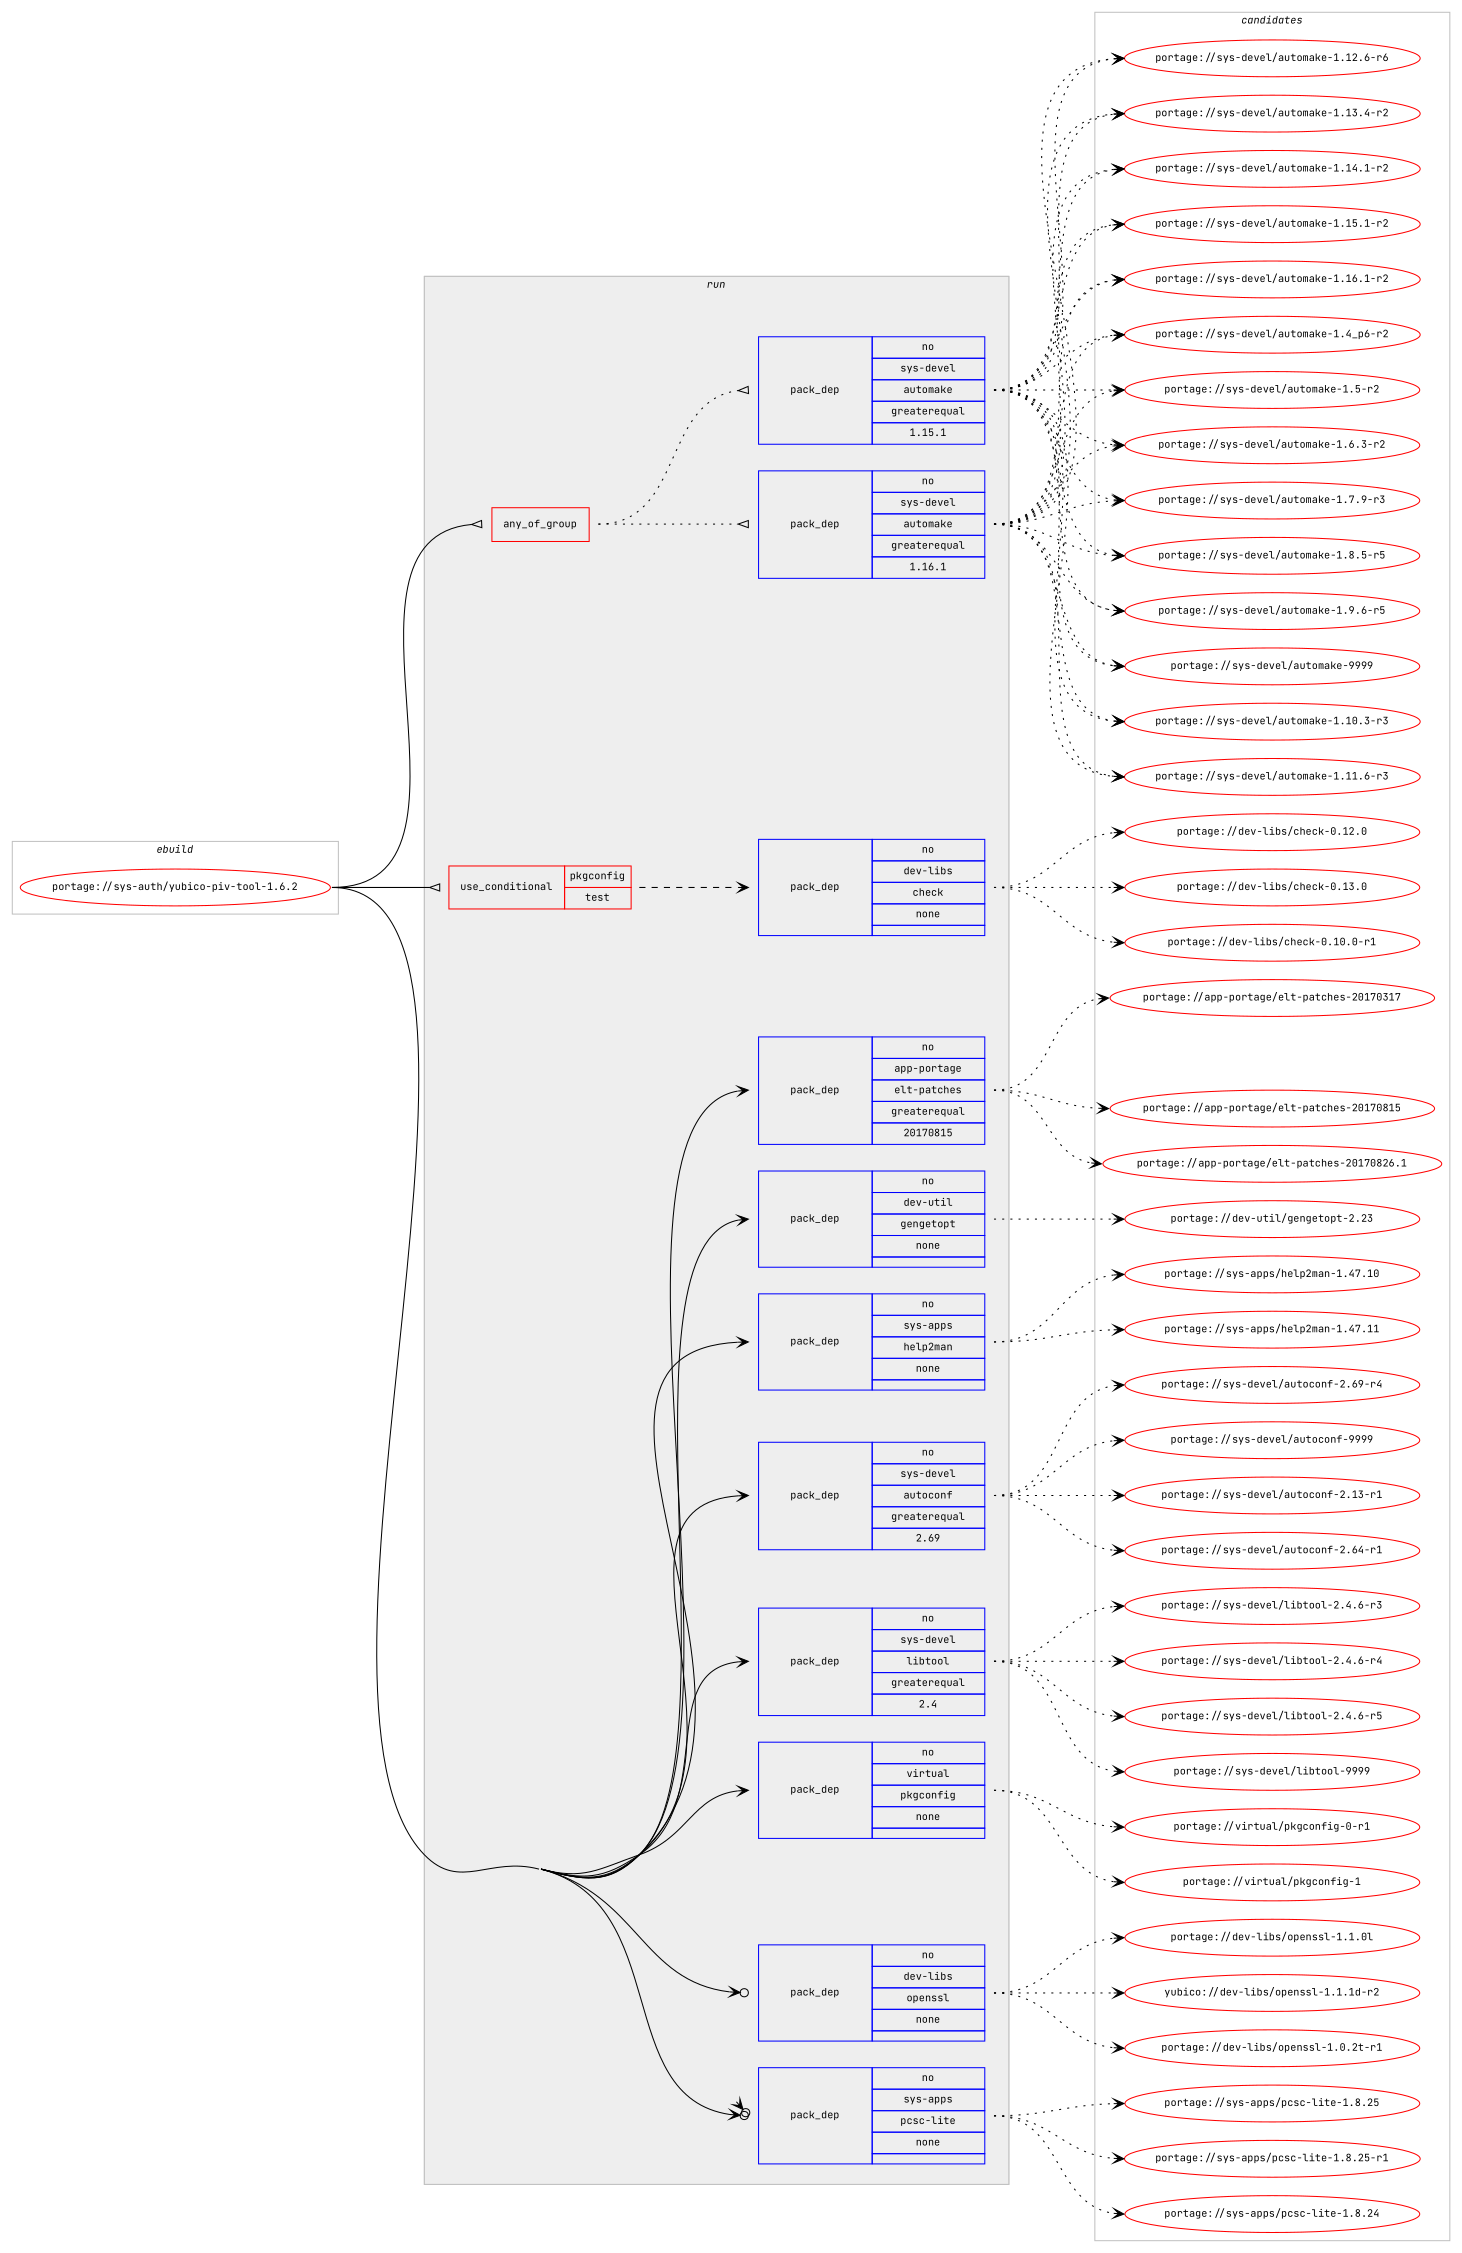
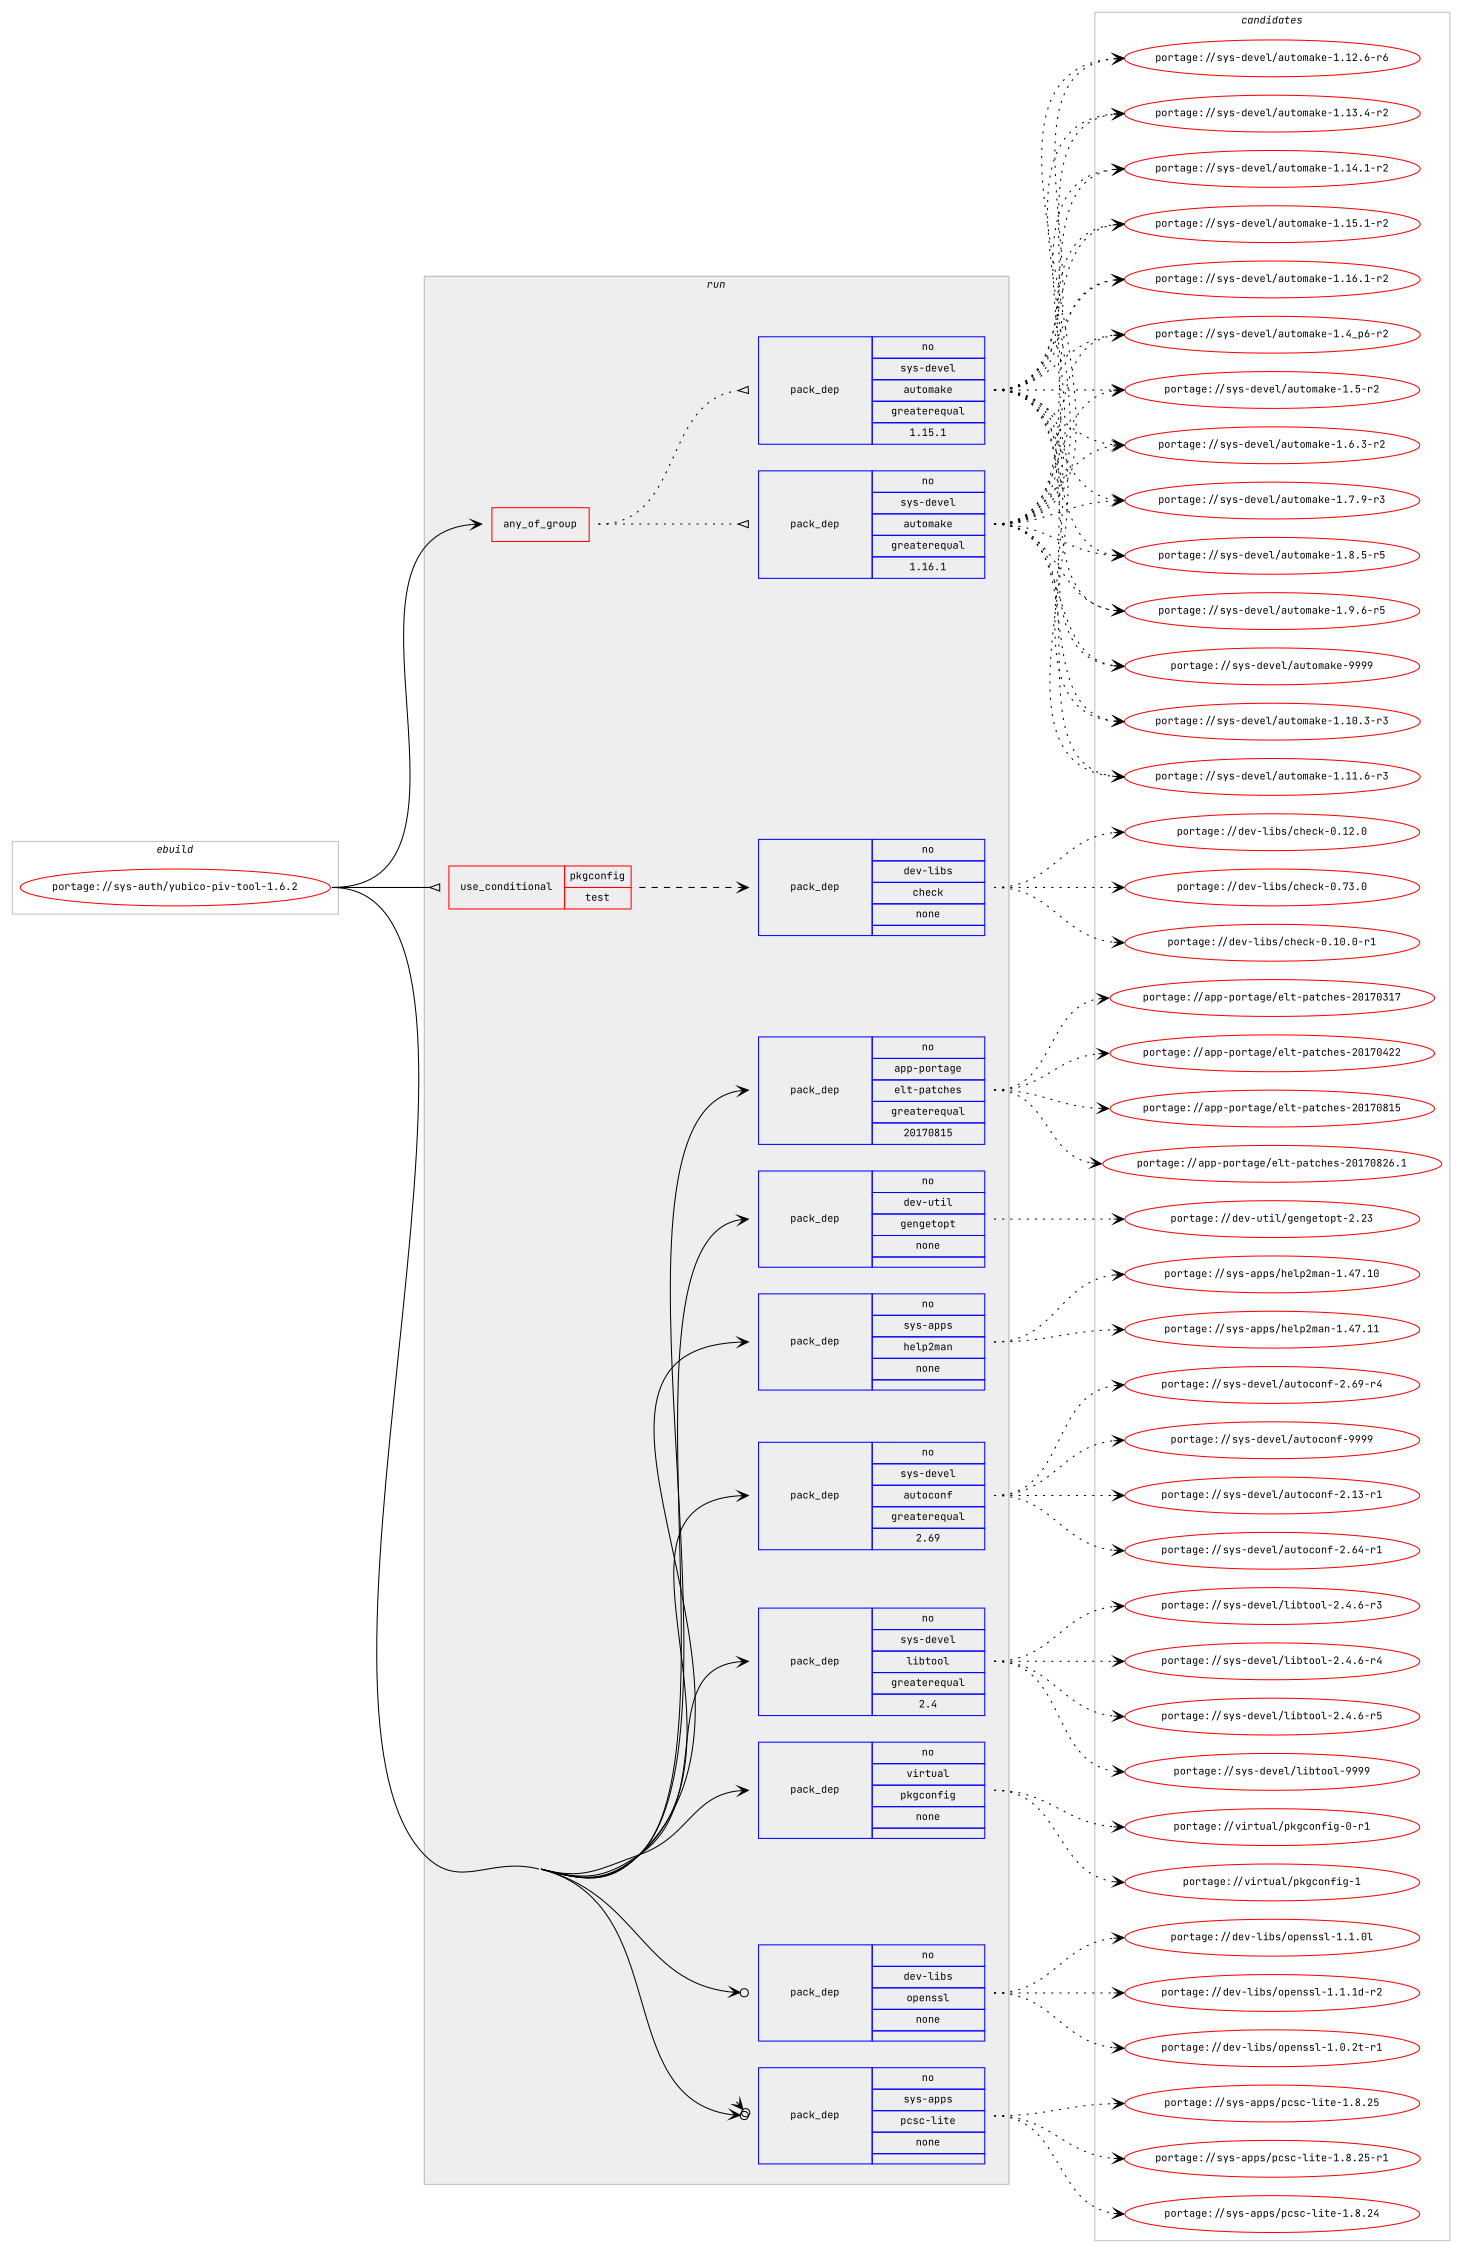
(407, 711) -> (407, 711)
(1272, 887) -> (1272, 887)
none -> (1272, 1053)
(1272, 1993) -> (1272, 1993)
